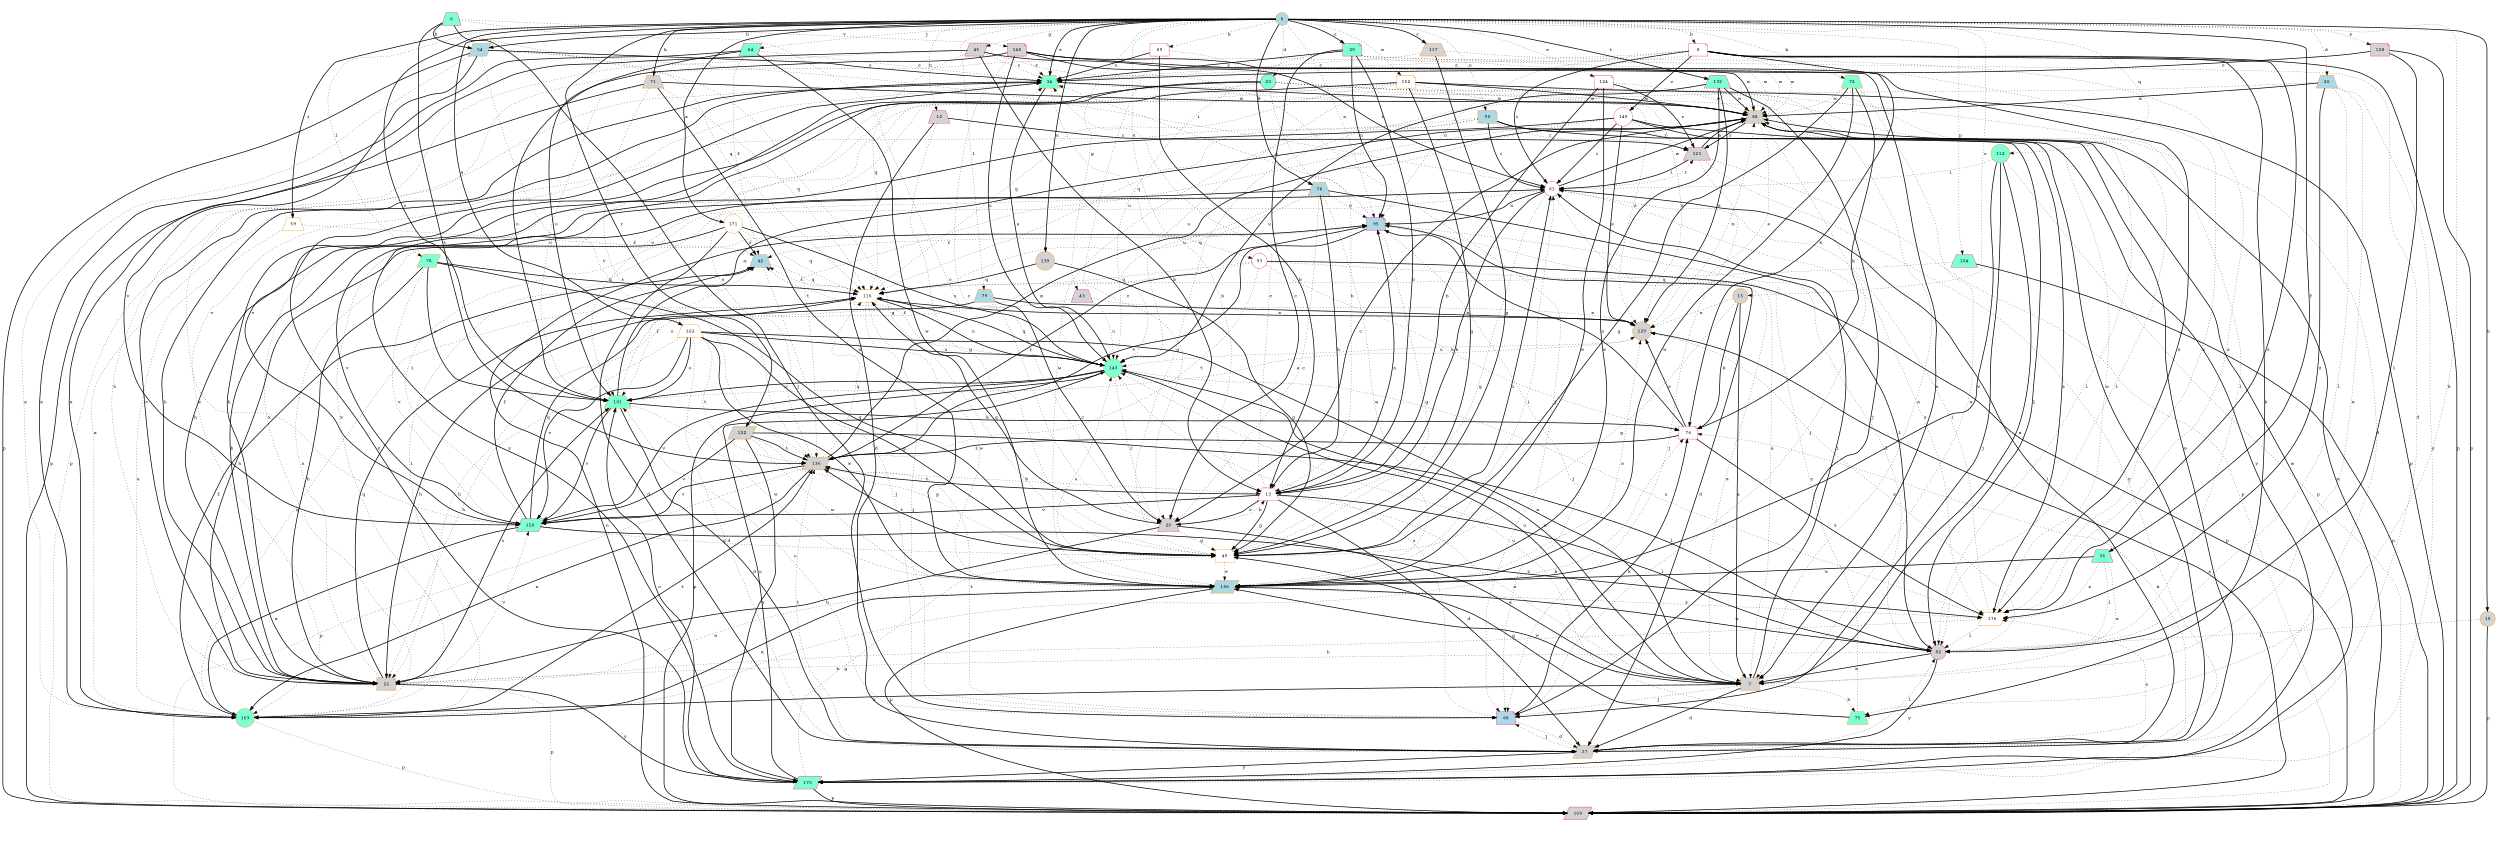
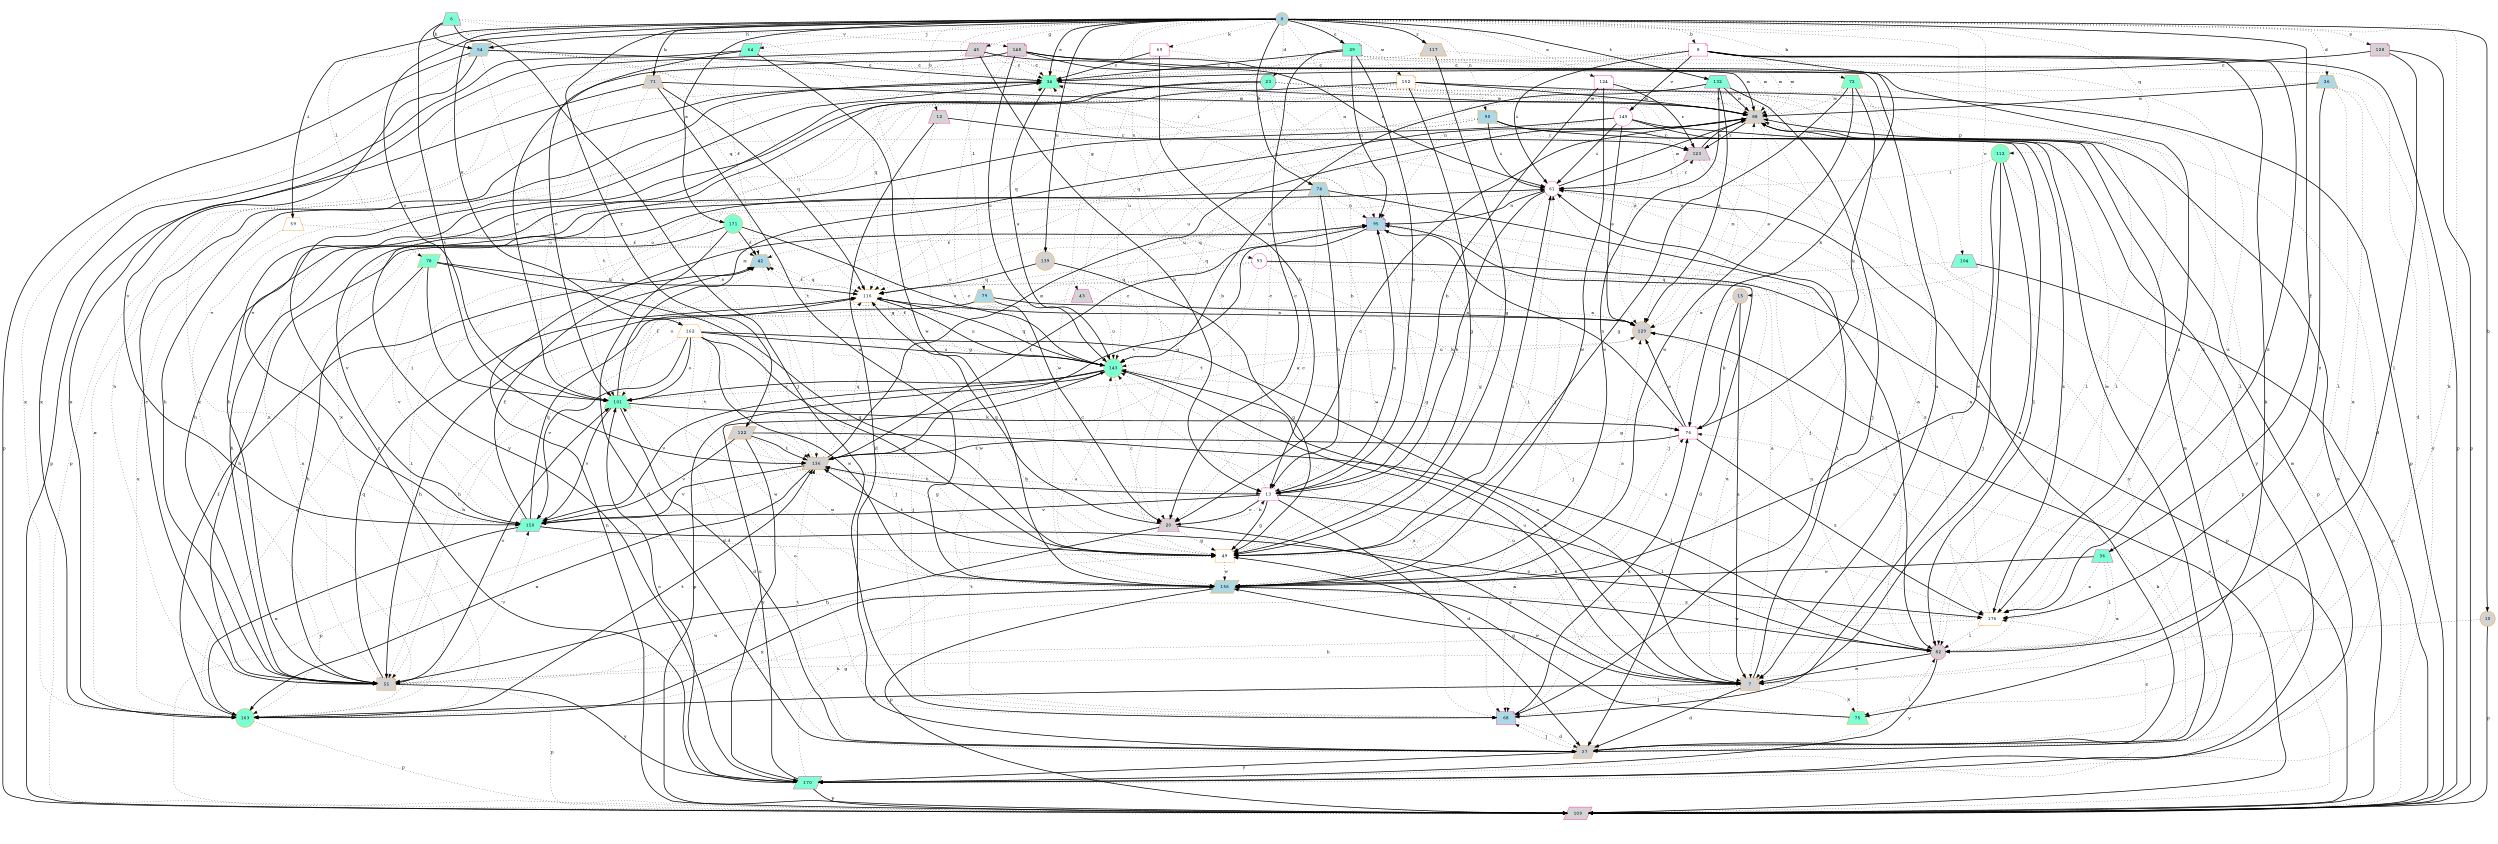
(776, 175) -> (776, 175)
(733, 224) -> (733, 224)
(796, 263) -> (1125, 264)
